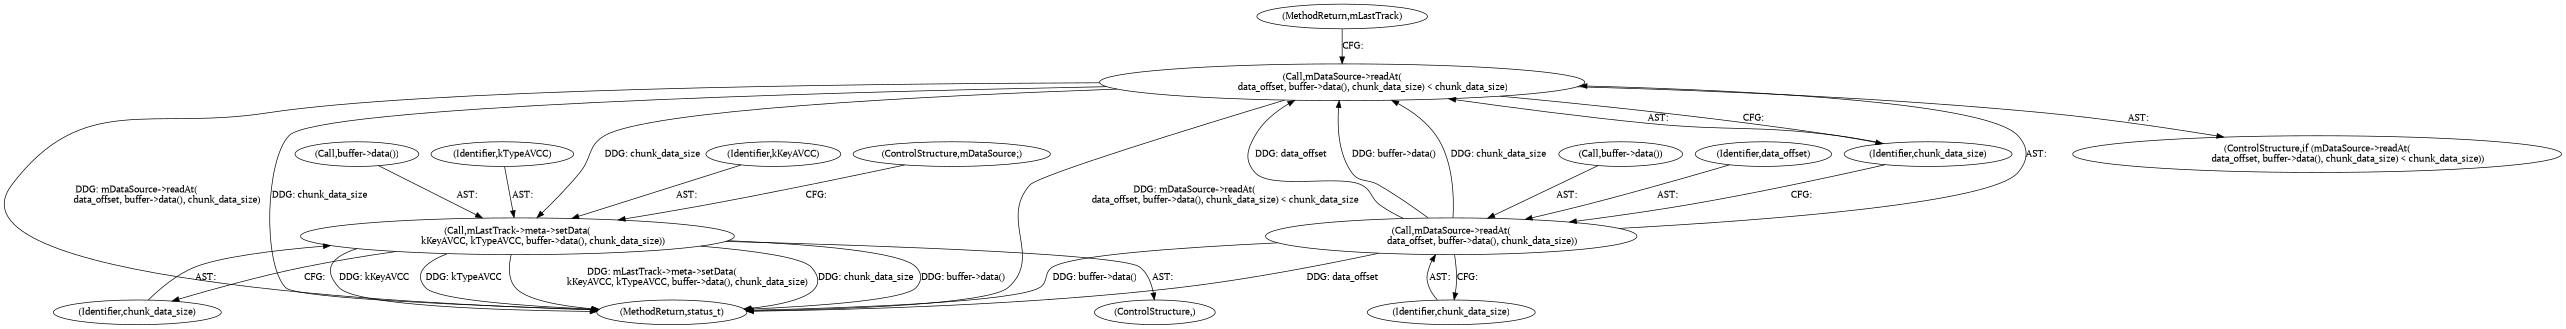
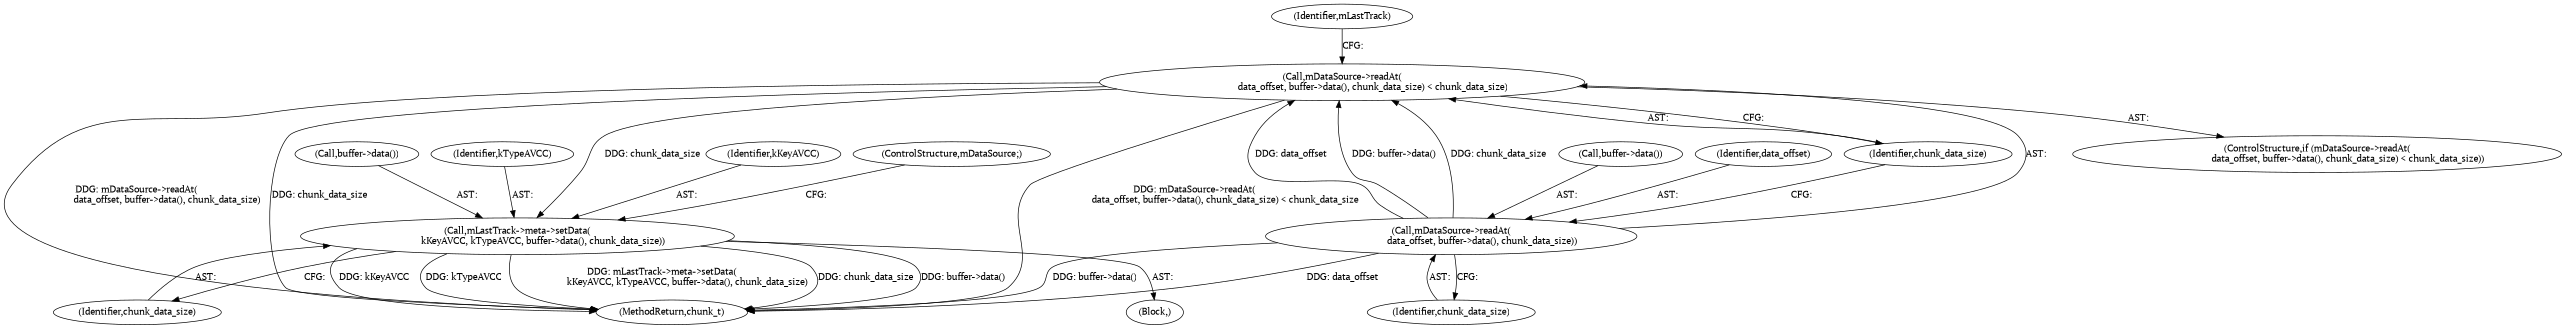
(1342, 16) -> (1342, 16)
(672, 312) -> (672, 312)
(1155, 312) -> (1155, 312)
